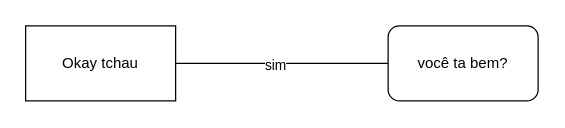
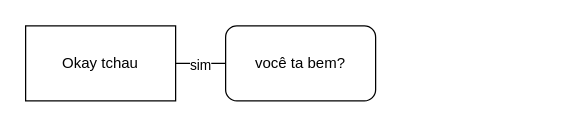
(463, 63) -> (301, 63)
